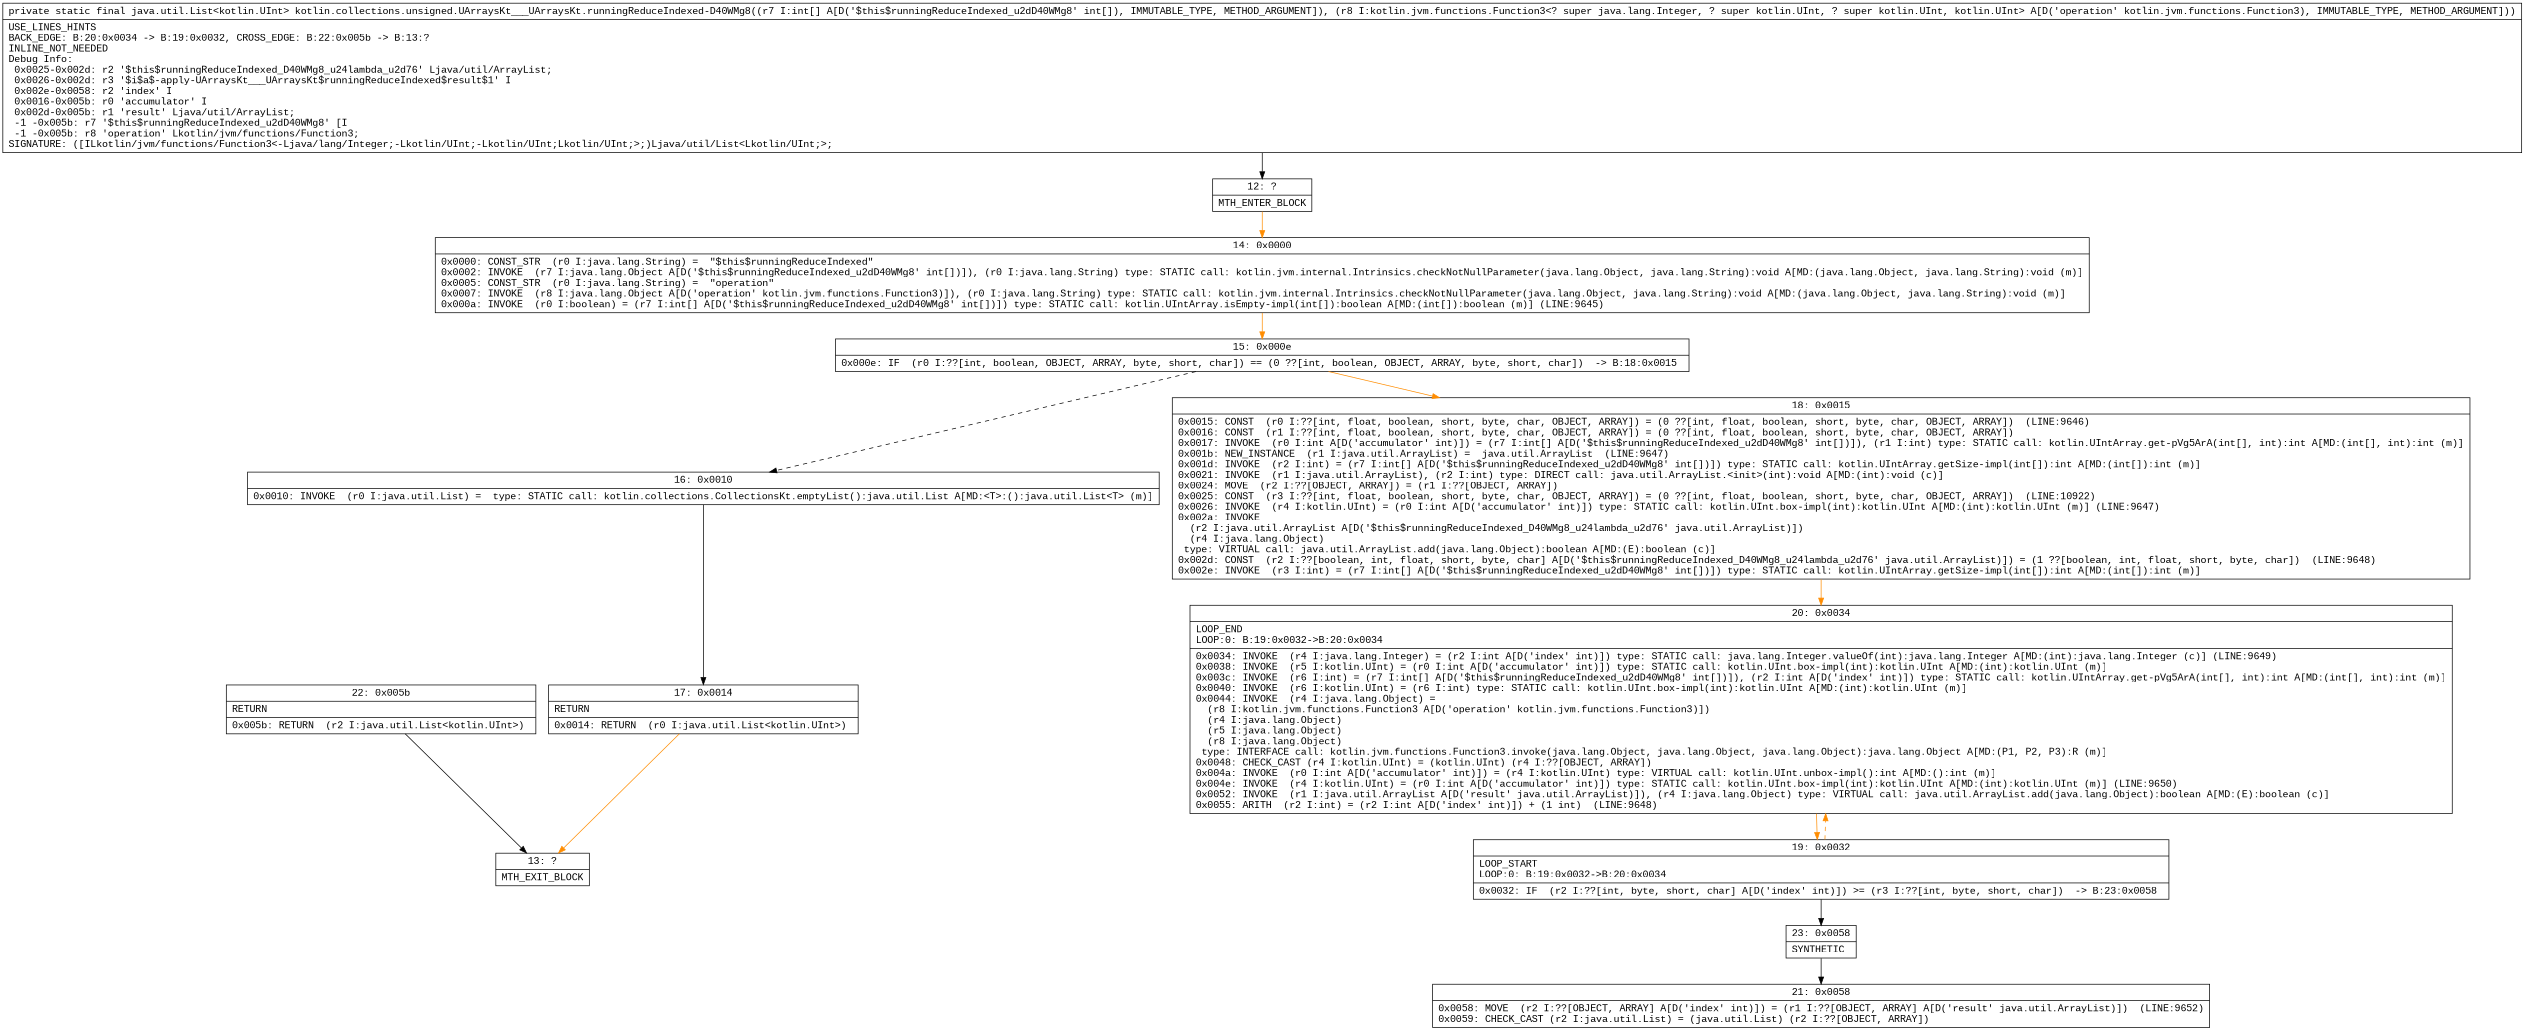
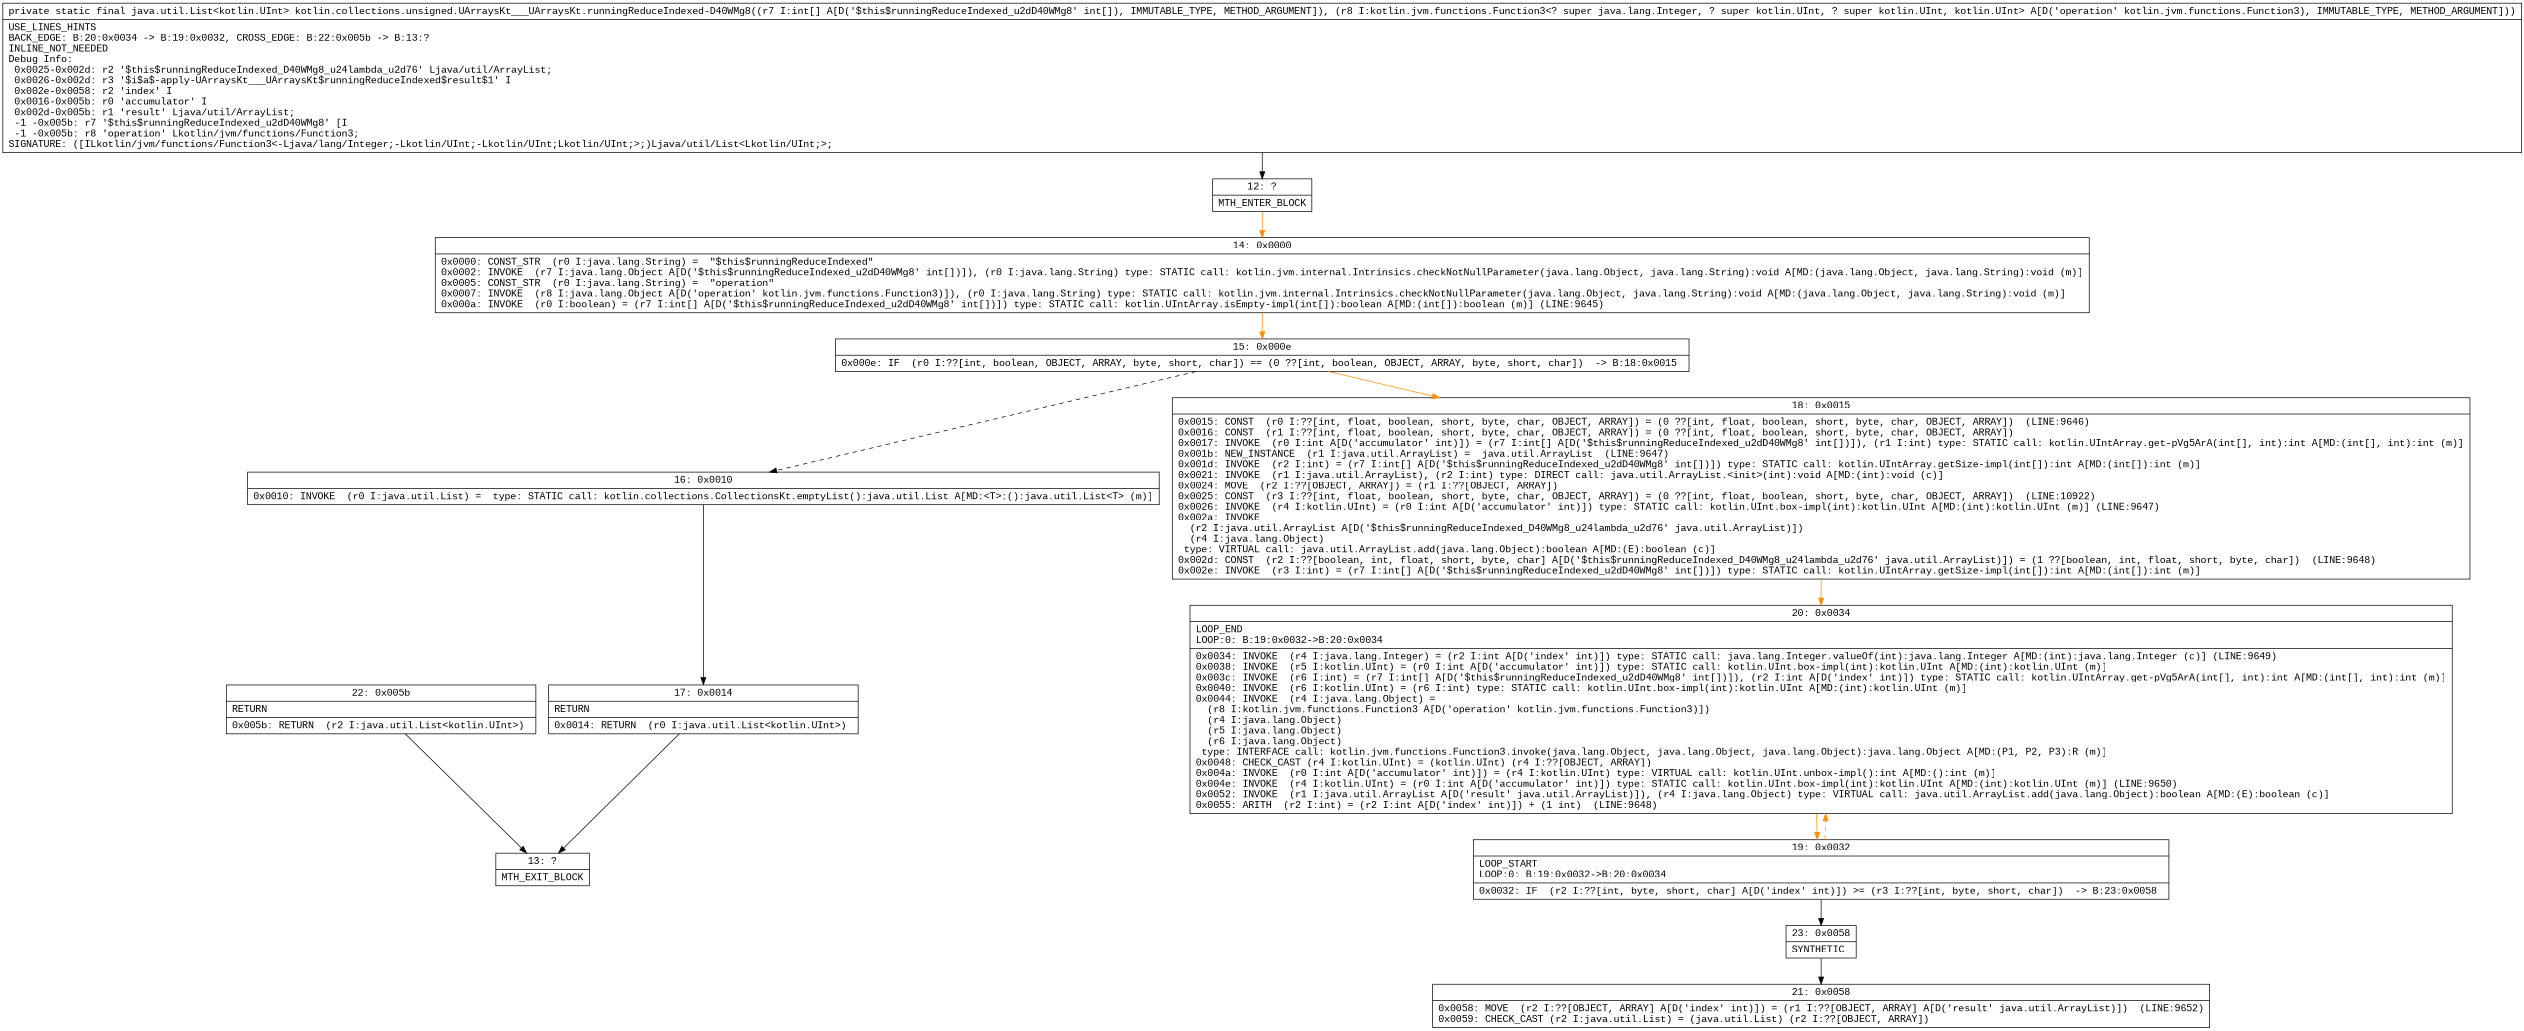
(1269, 741) -> (1269, 741)
(621, 791) -> (621, 791)
